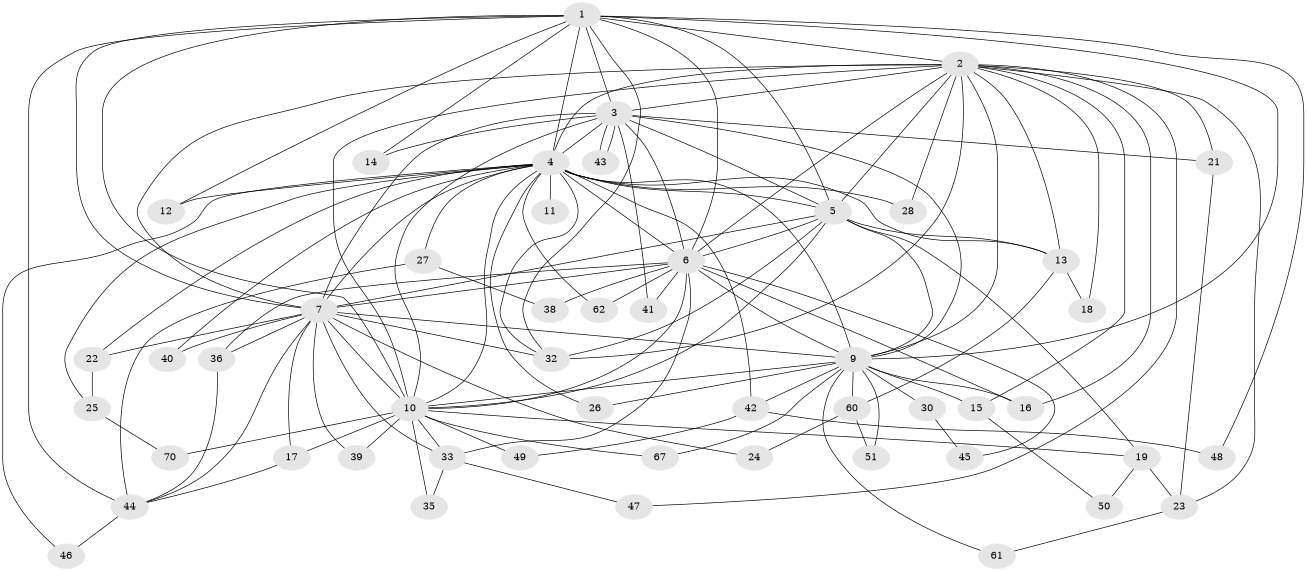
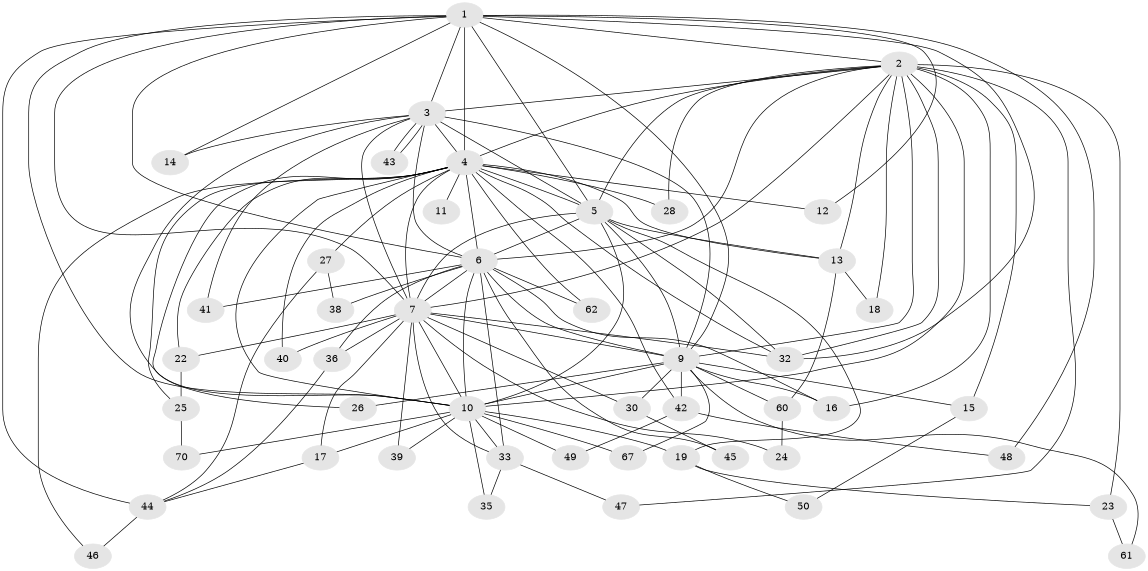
(1214, 163) -> none
(755, 201) -> none
(245, 429) -> (522, 359)
(871, 458) -> none
